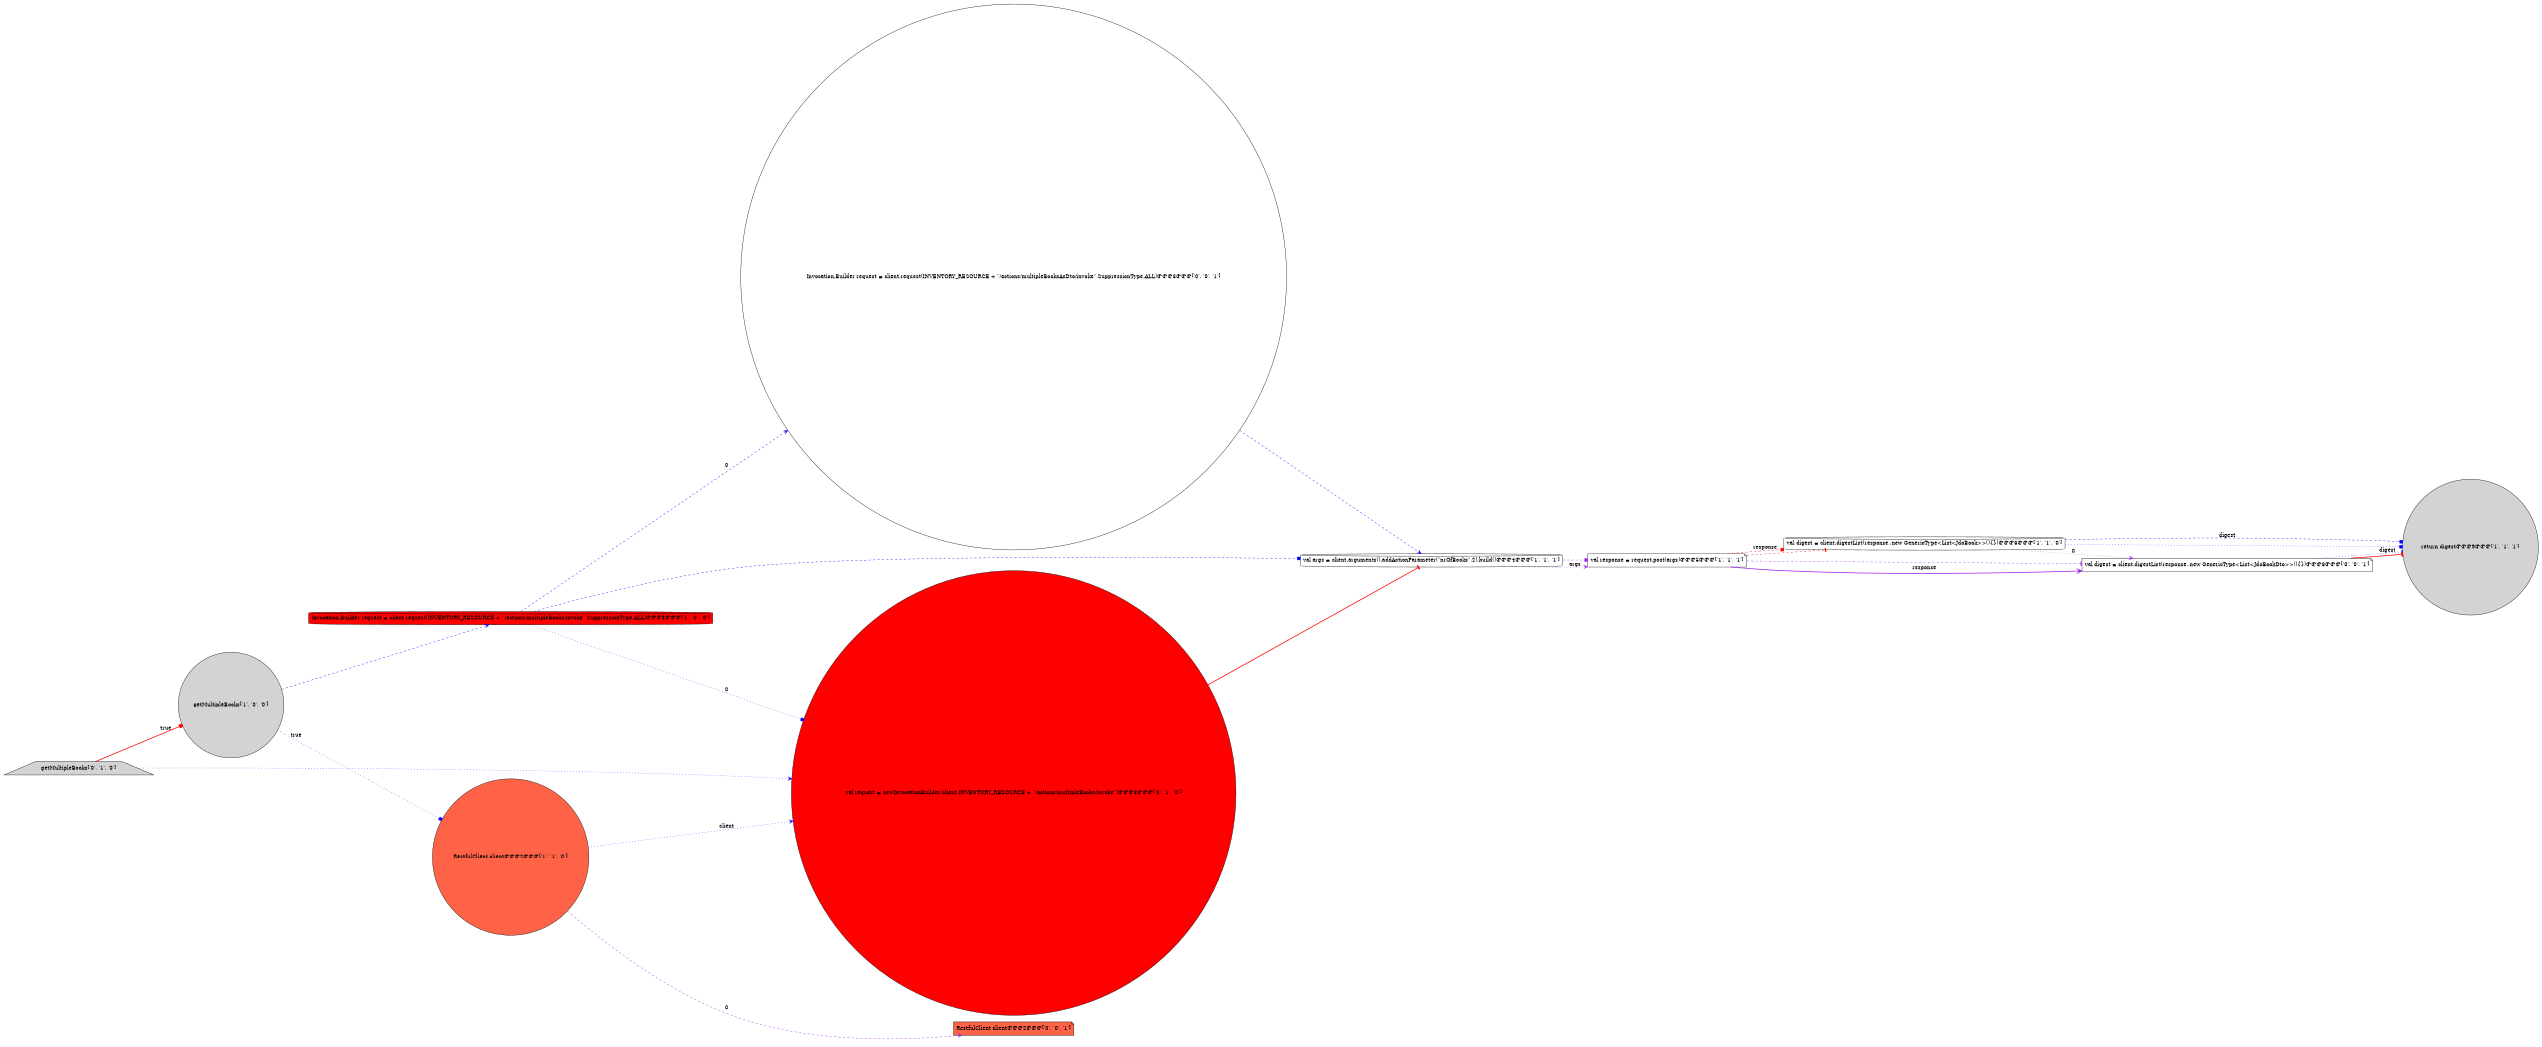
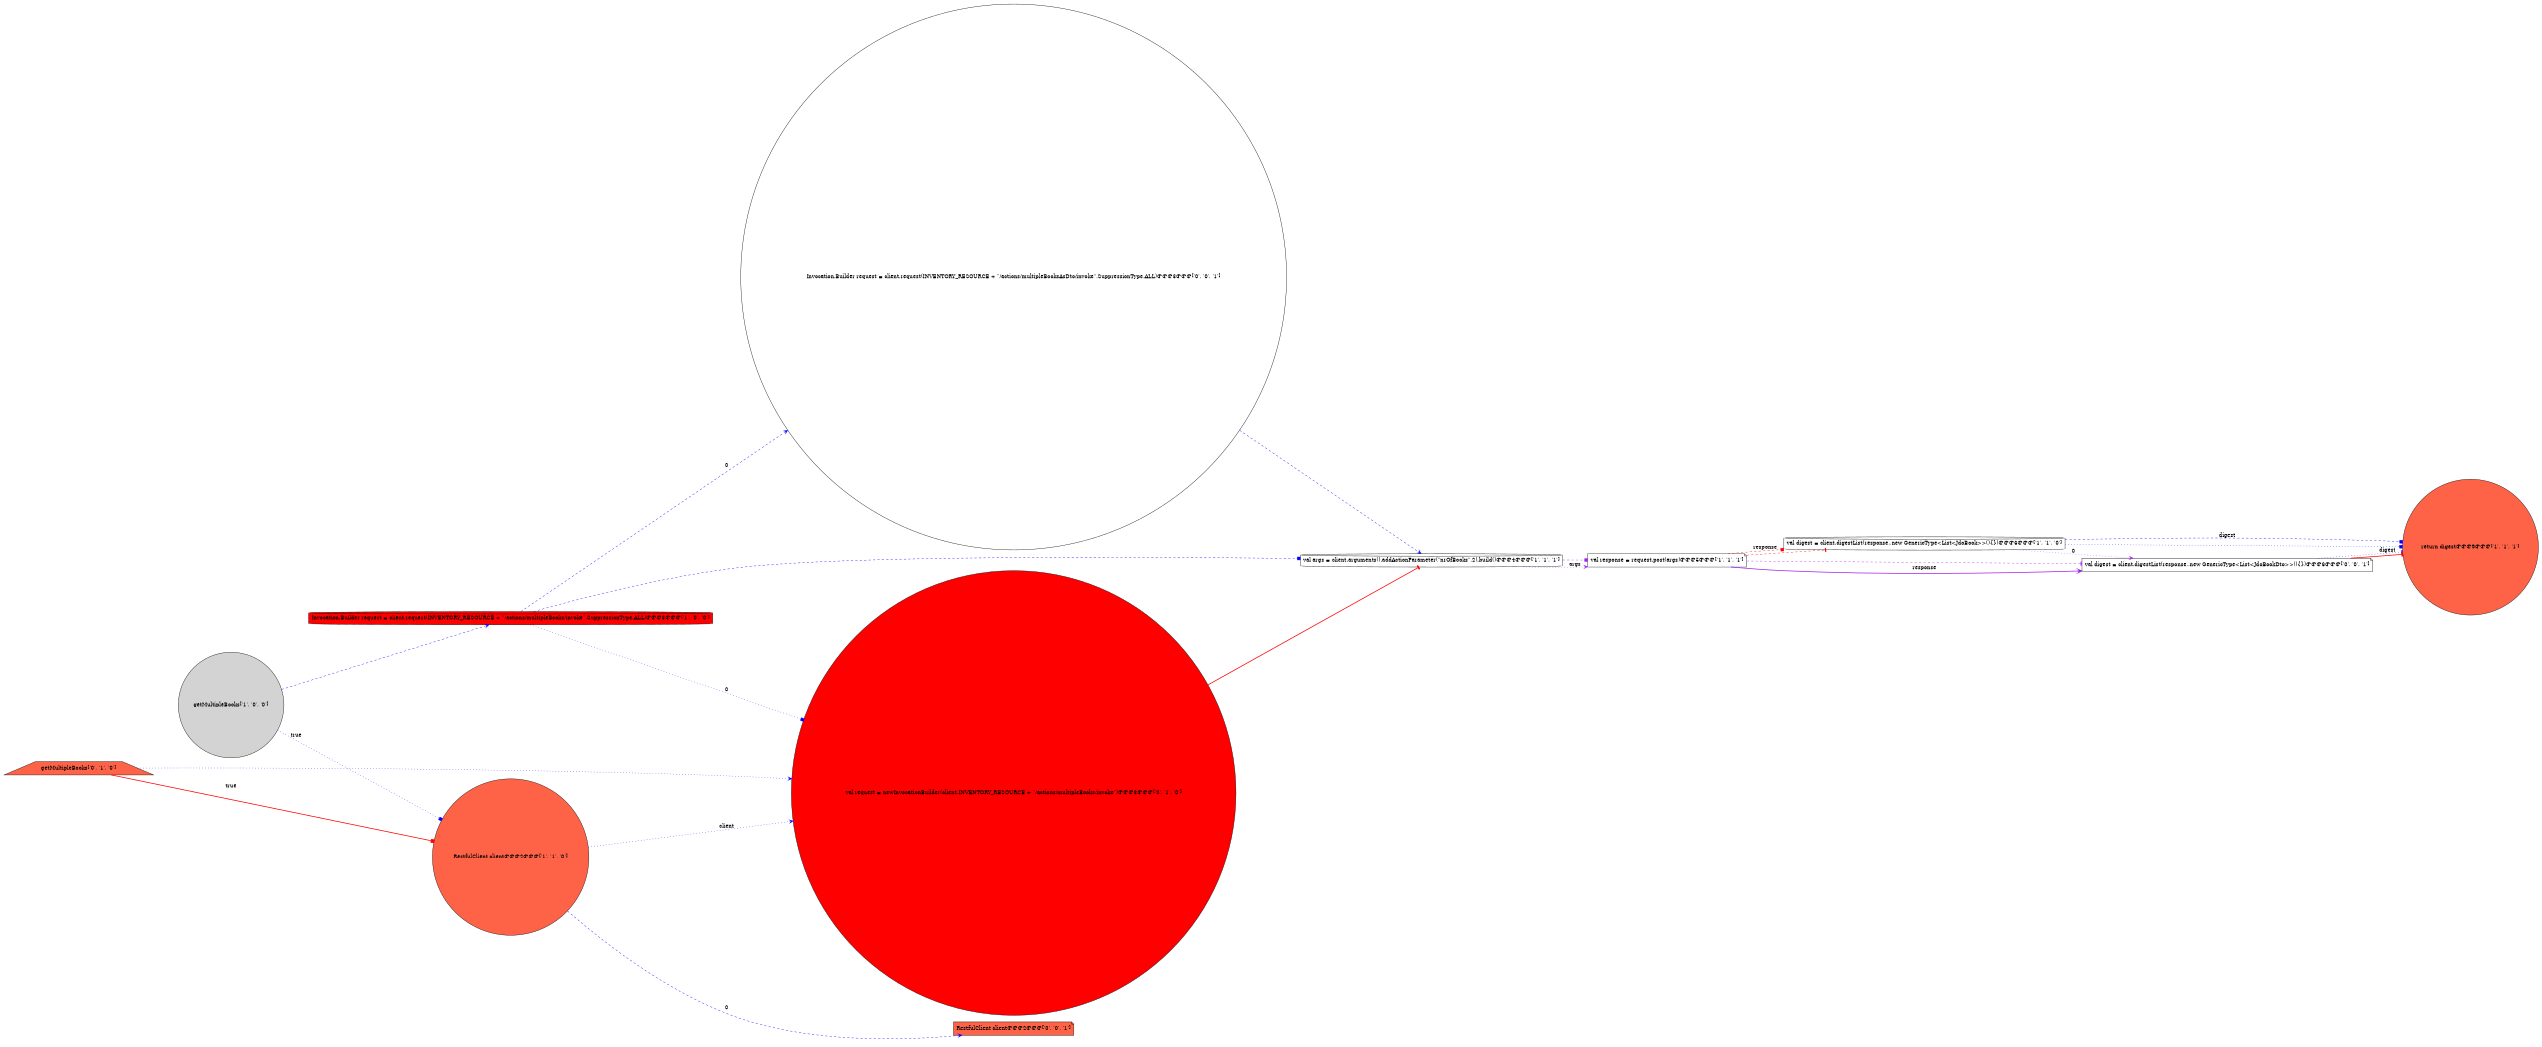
(2470, 547) -> (2470, 547)
(137, 744) -> (271, 808)
(79, 768) -> (79, 768)
(748, 1021) -> (748, 1021)
